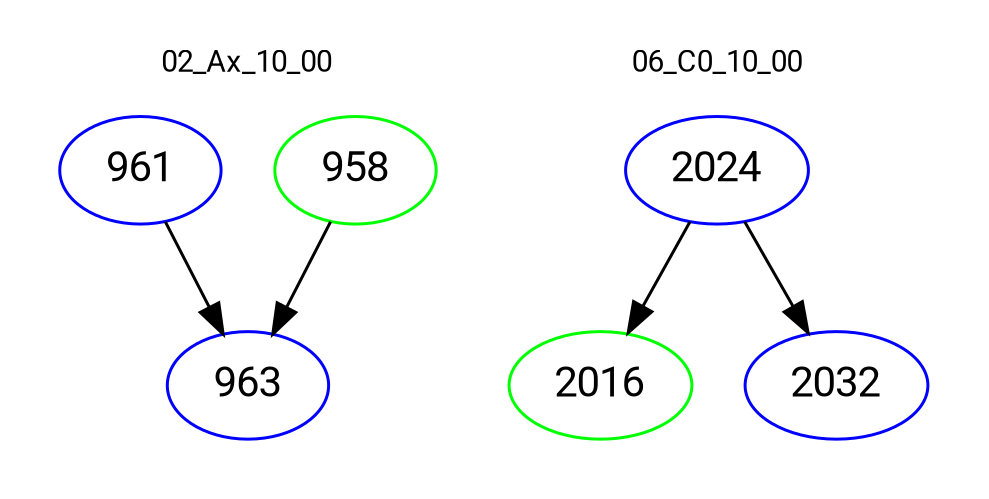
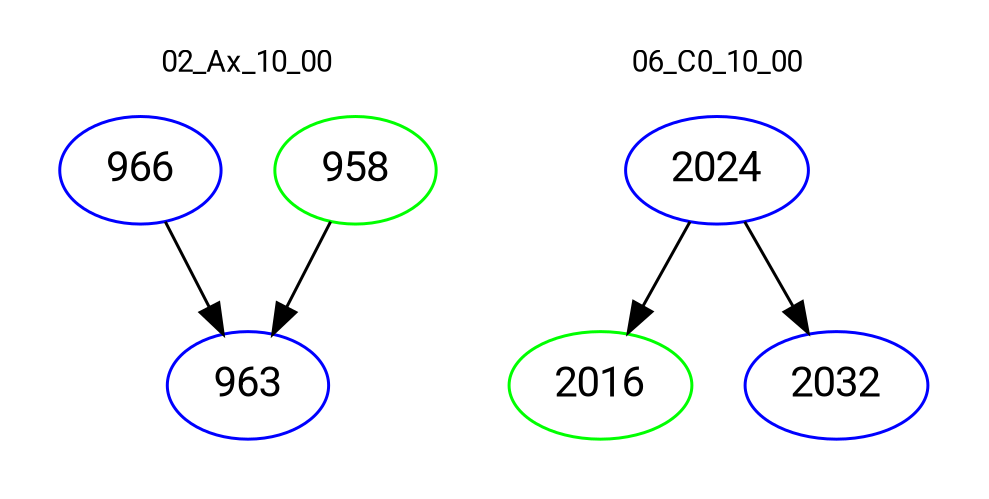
(140, 170) -> (140, 170)
